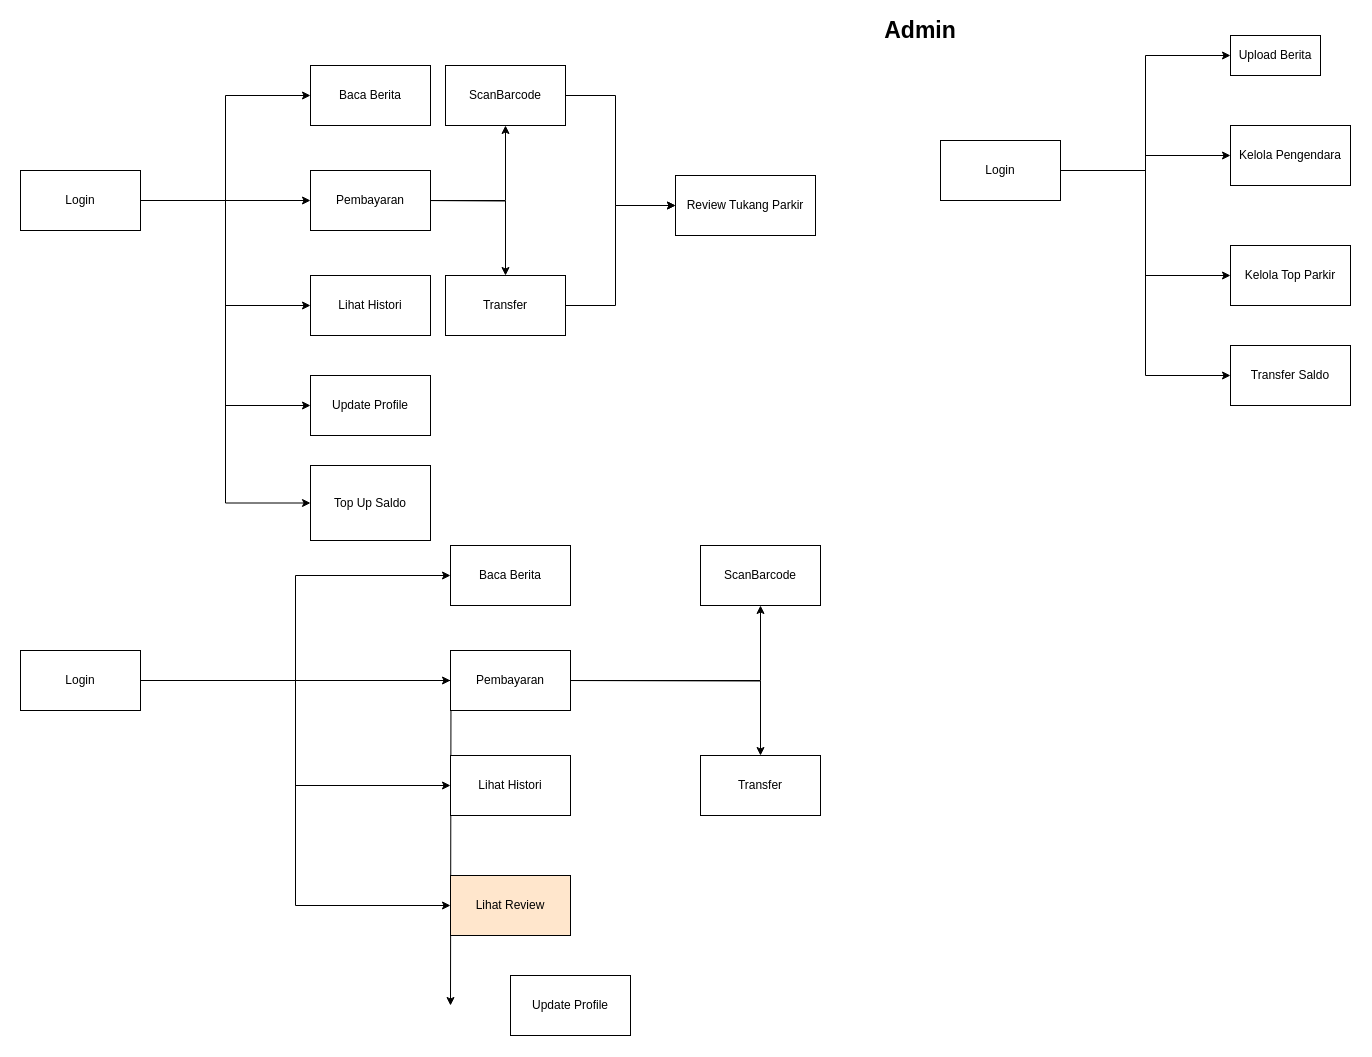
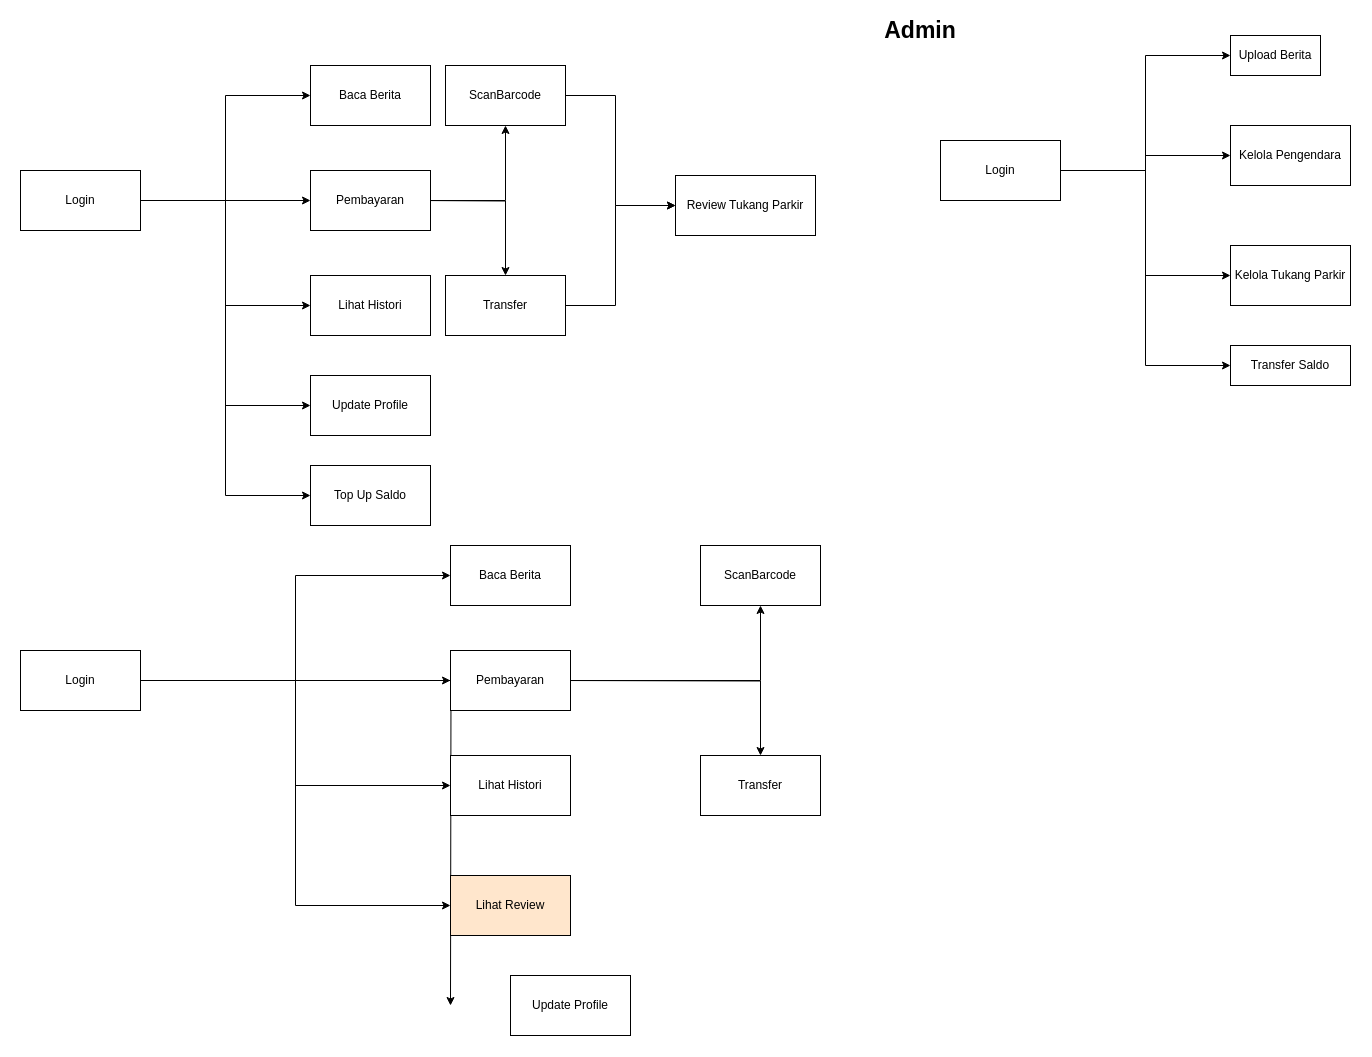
(1291, 276) -> (1291, 276)
(1291, 376) -> (1291, 366)
(371, 503) -> (371, 496)
